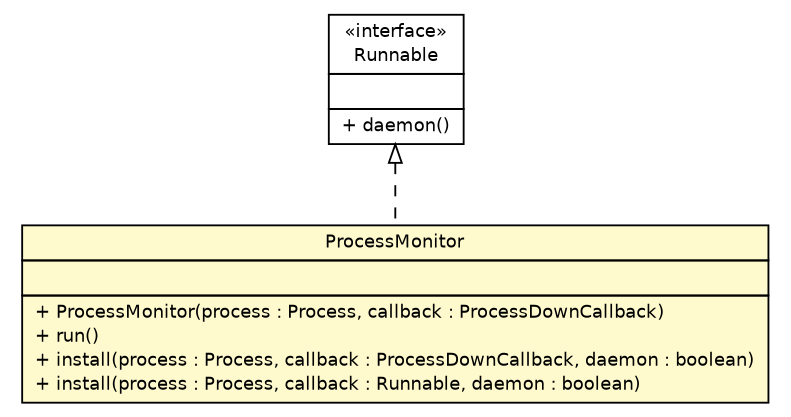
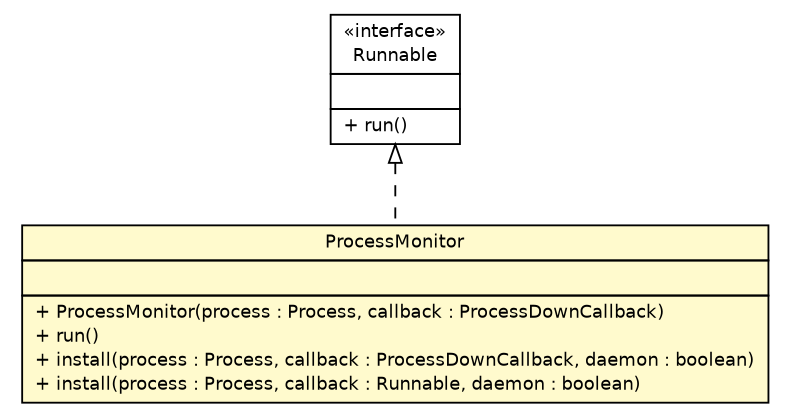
(396, 126) -> (376, 126)
